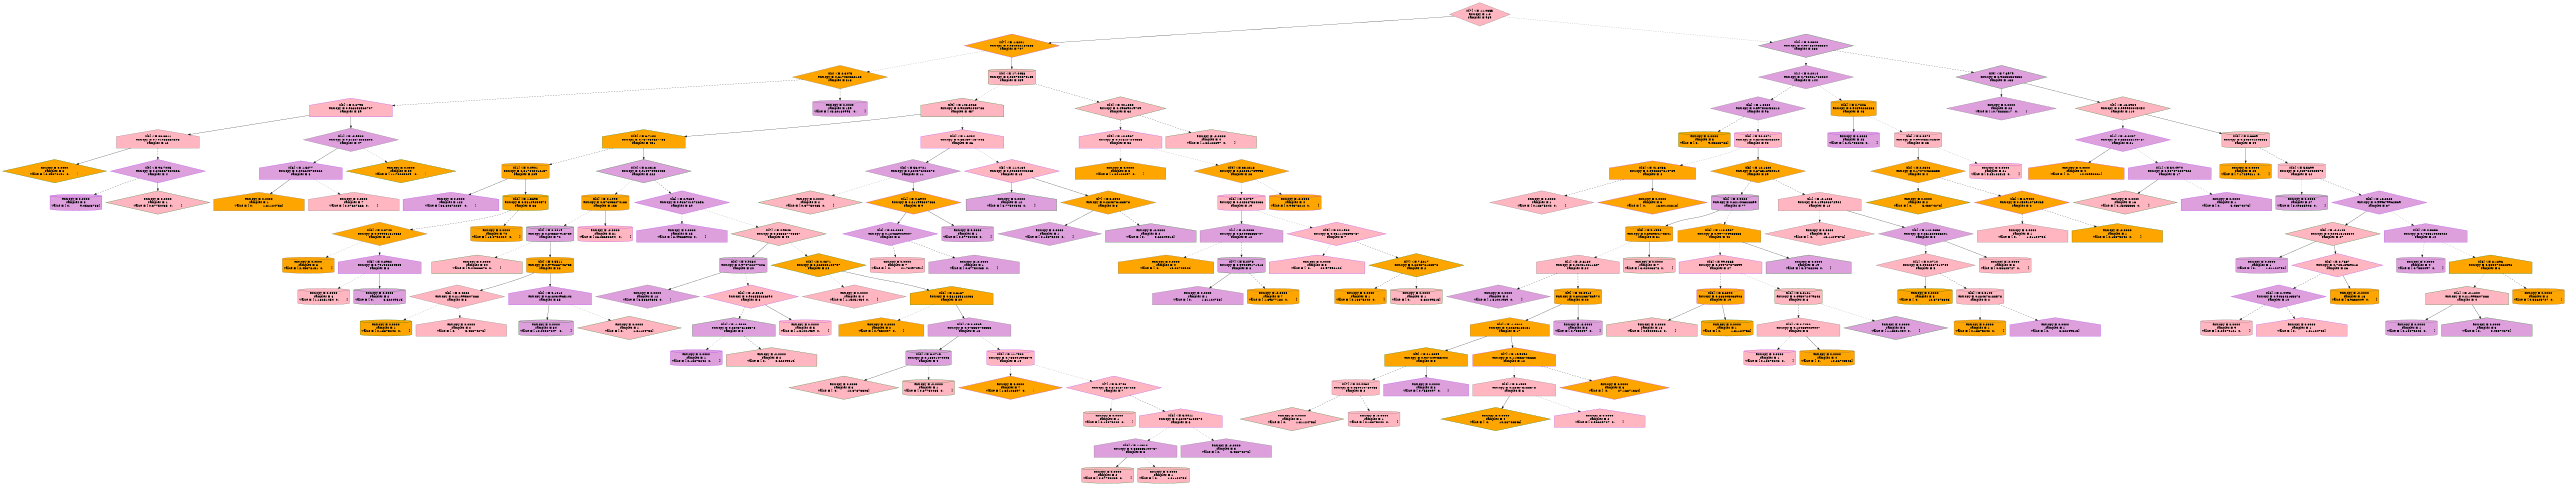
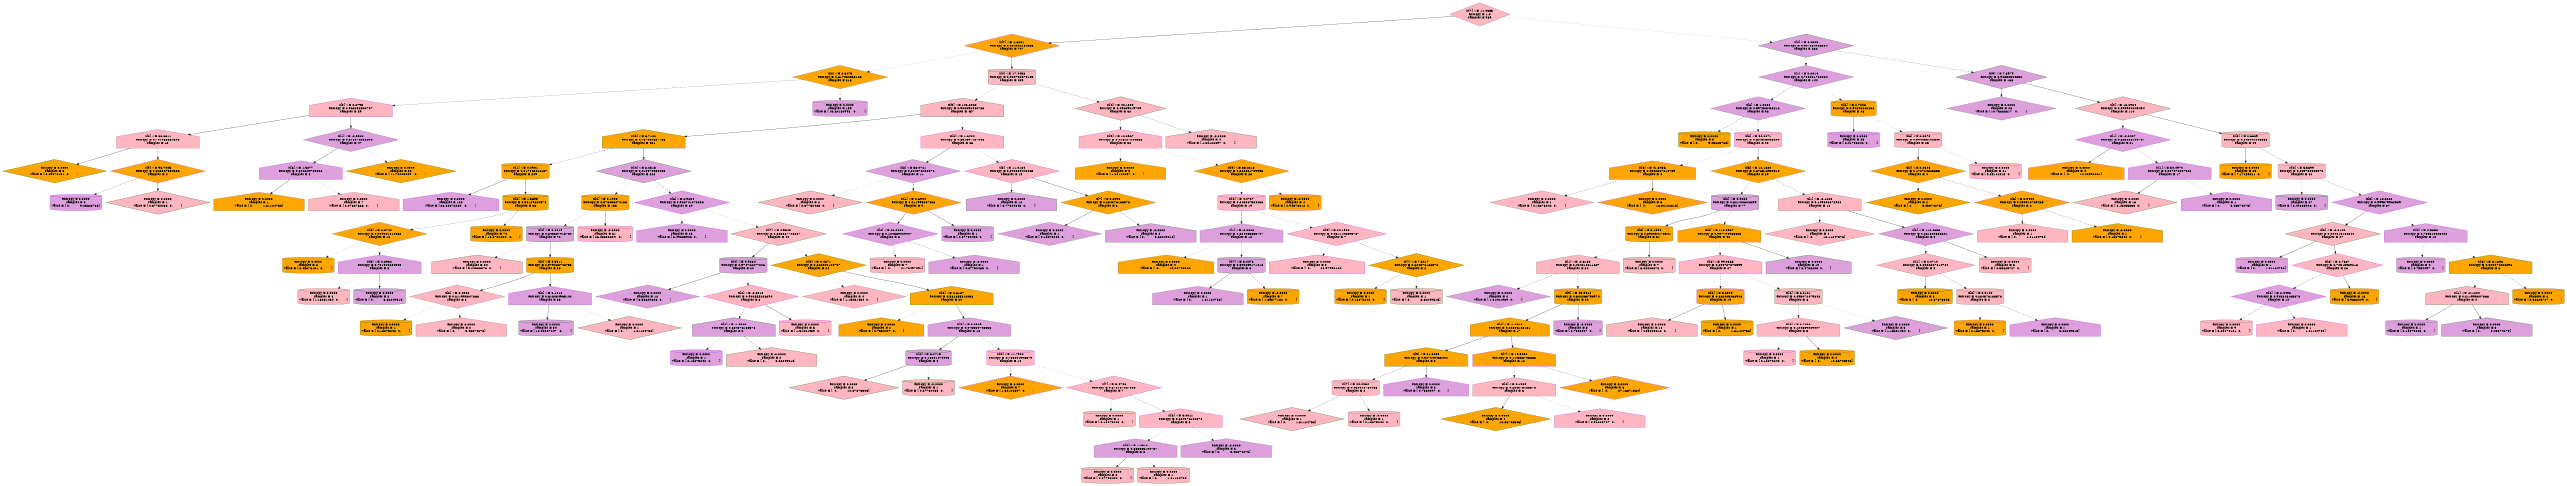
(158, 171) -> (158, 171)
